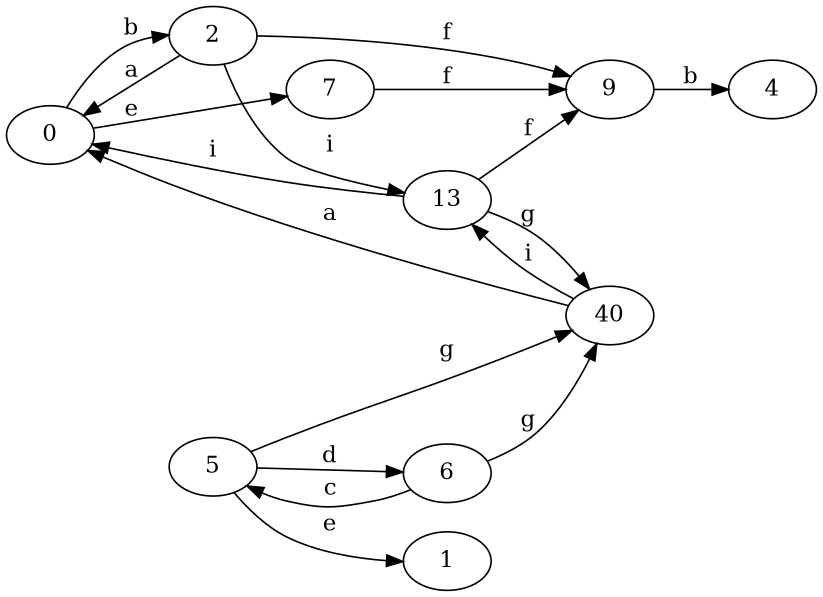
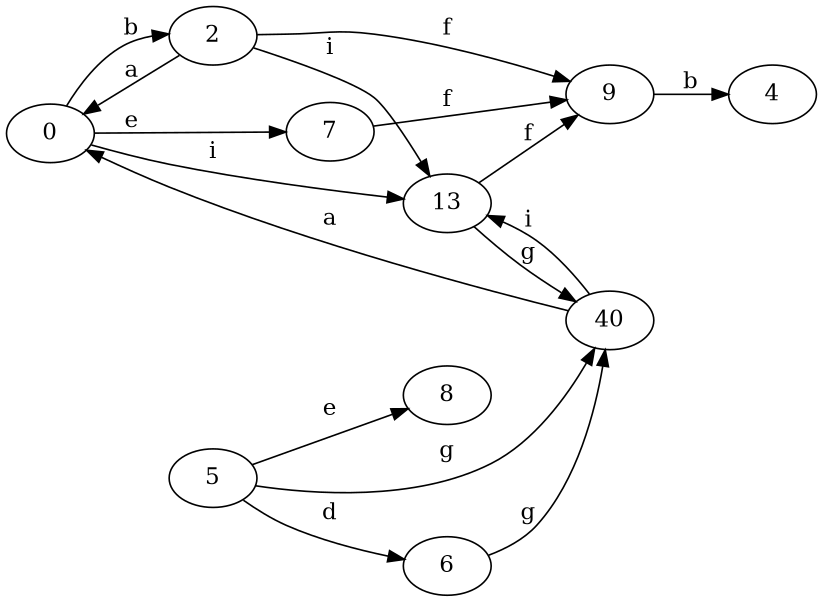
(255, 177) -> (238, 177)
(337, 506) -> none
(447, 561) -> (447, 395)
